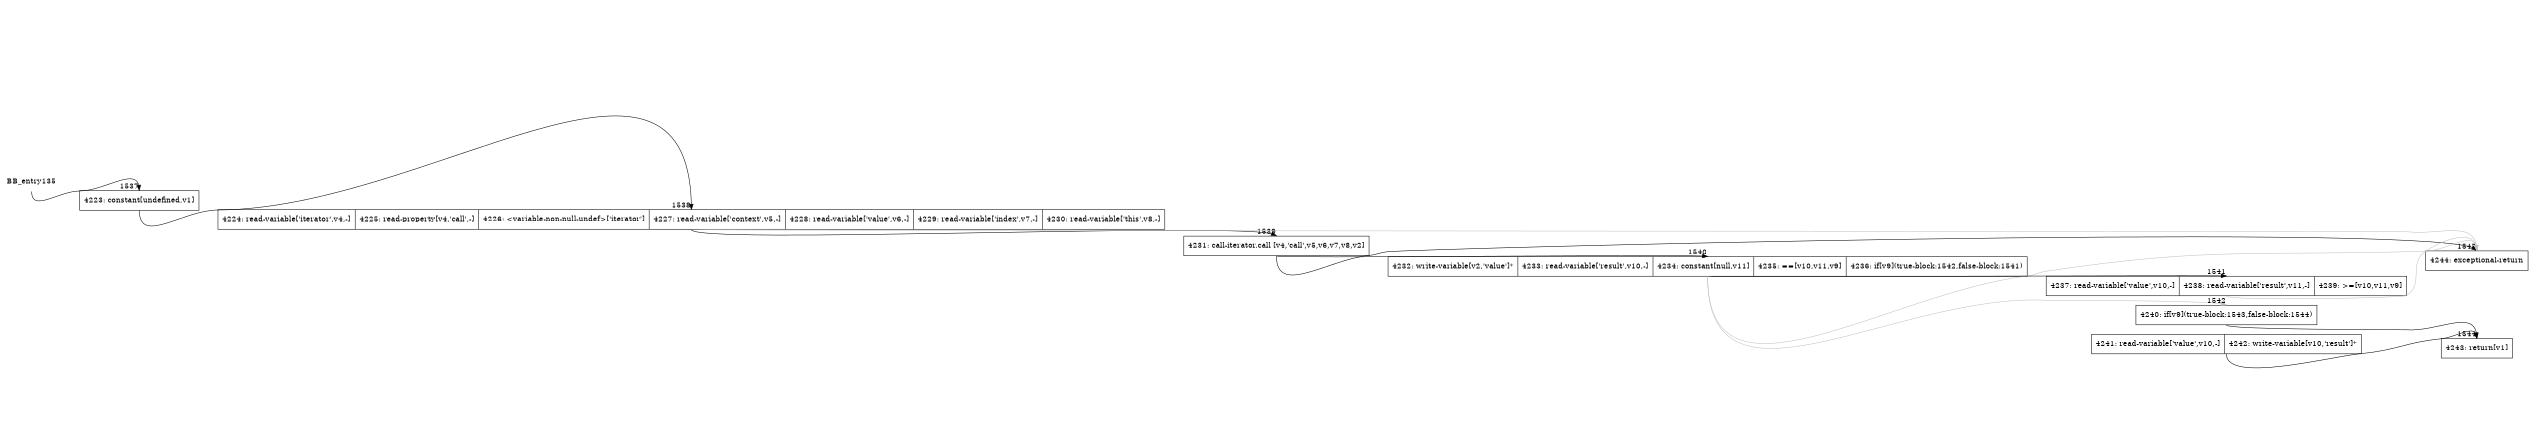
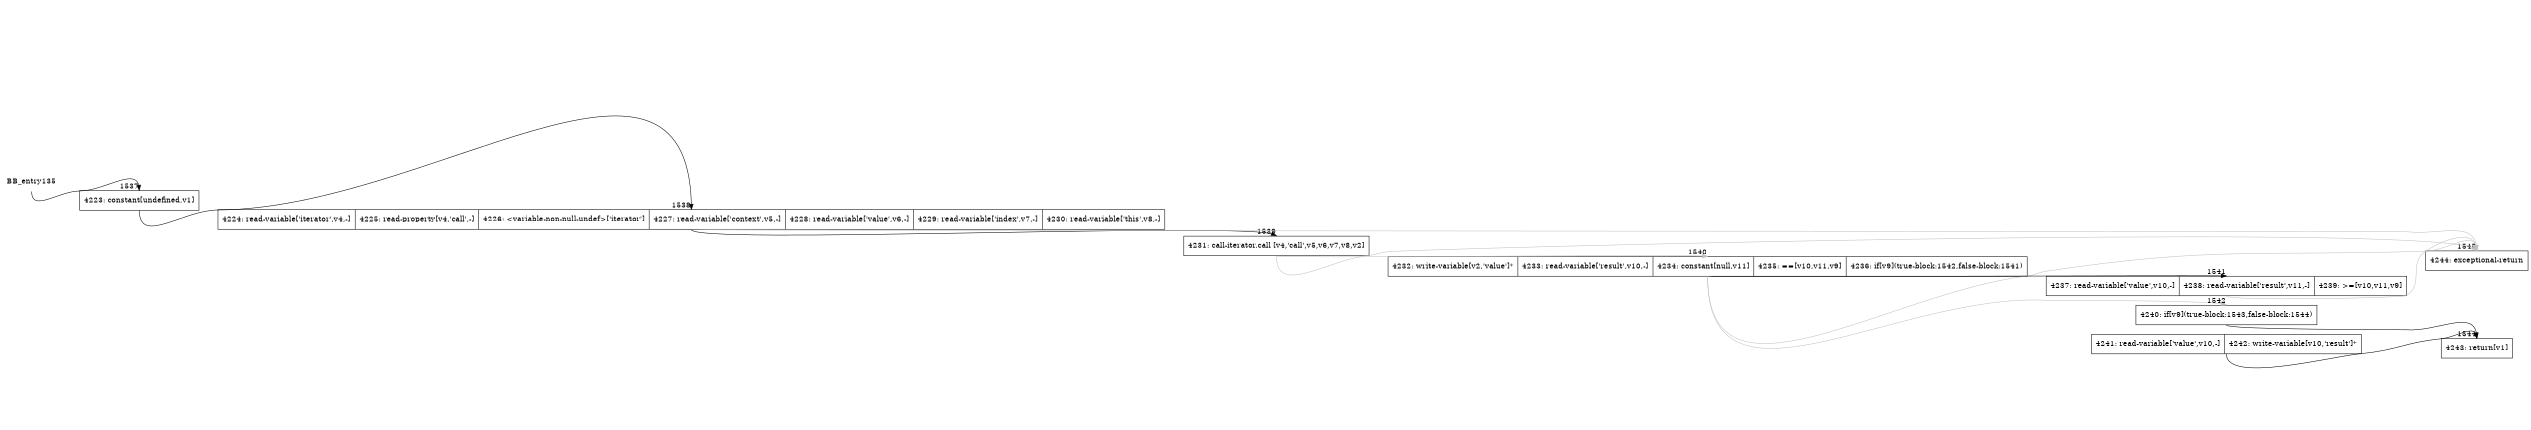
(1867, 240) -> (1867, 240)
(1489, 256) -> (1489, 256)
